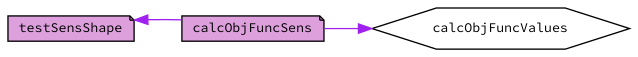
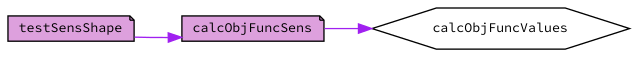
(165, 20) -> (151, 37)
